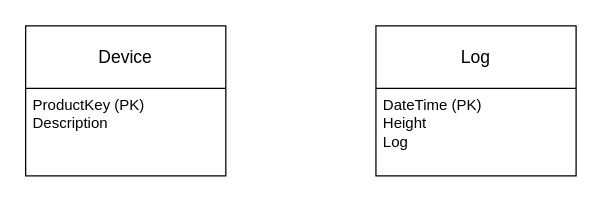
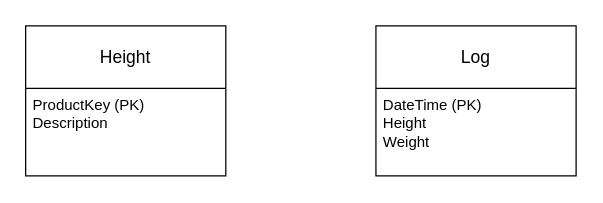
(126, 57) -> (126, 57)
(434, 124) -> (434, 124)
